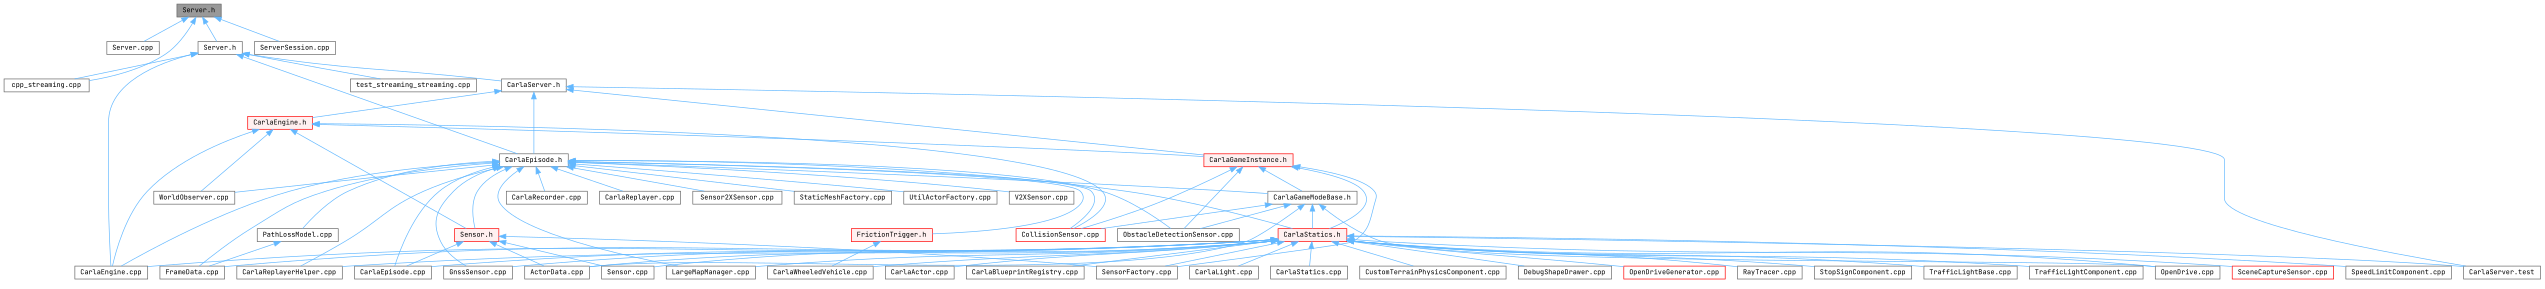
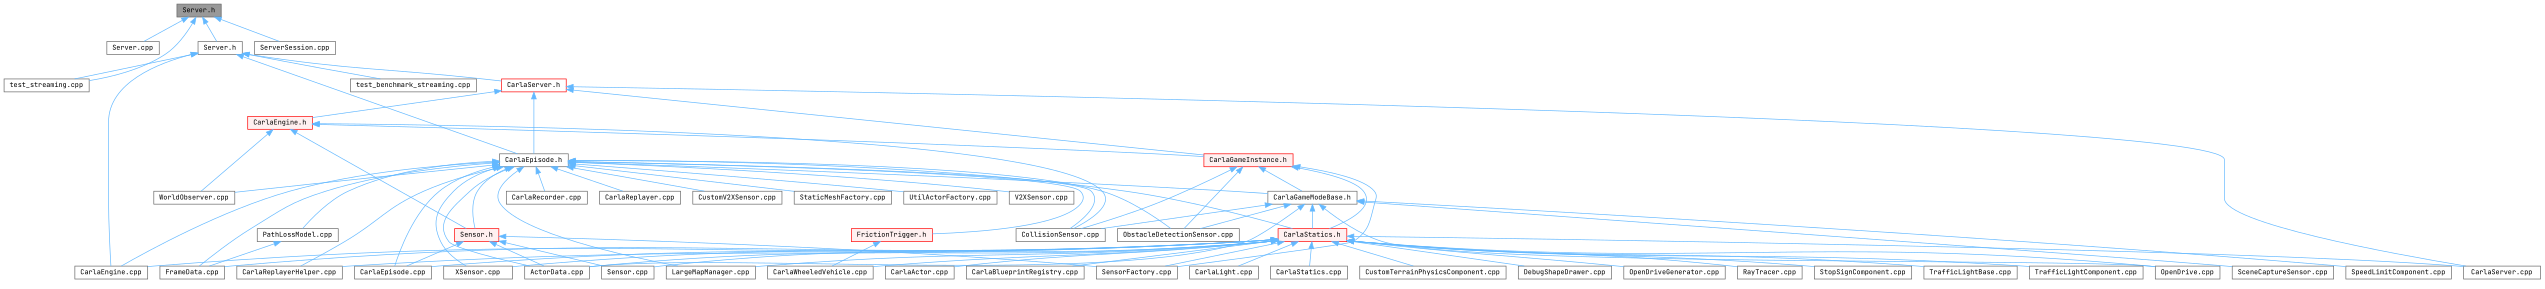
(47, 85) -> (47, 85)
(413, 85) -> (413, 85)
(534, 85) -> (534, 85)
(162, 178) -> none
(737, 198) -> (737, 198)
none -> (444, 233)
(1061, 235) -> (1061, 235)
(1850, 245) -> (1855, 230)
(1793, 252) -> (1798, 234)
(478, 273) -> (478, 273)
(1675, 273) -> (1675, 273)
(2283, 273) -> (2283, 273)
(2502, 273) -> (2502, 273)
